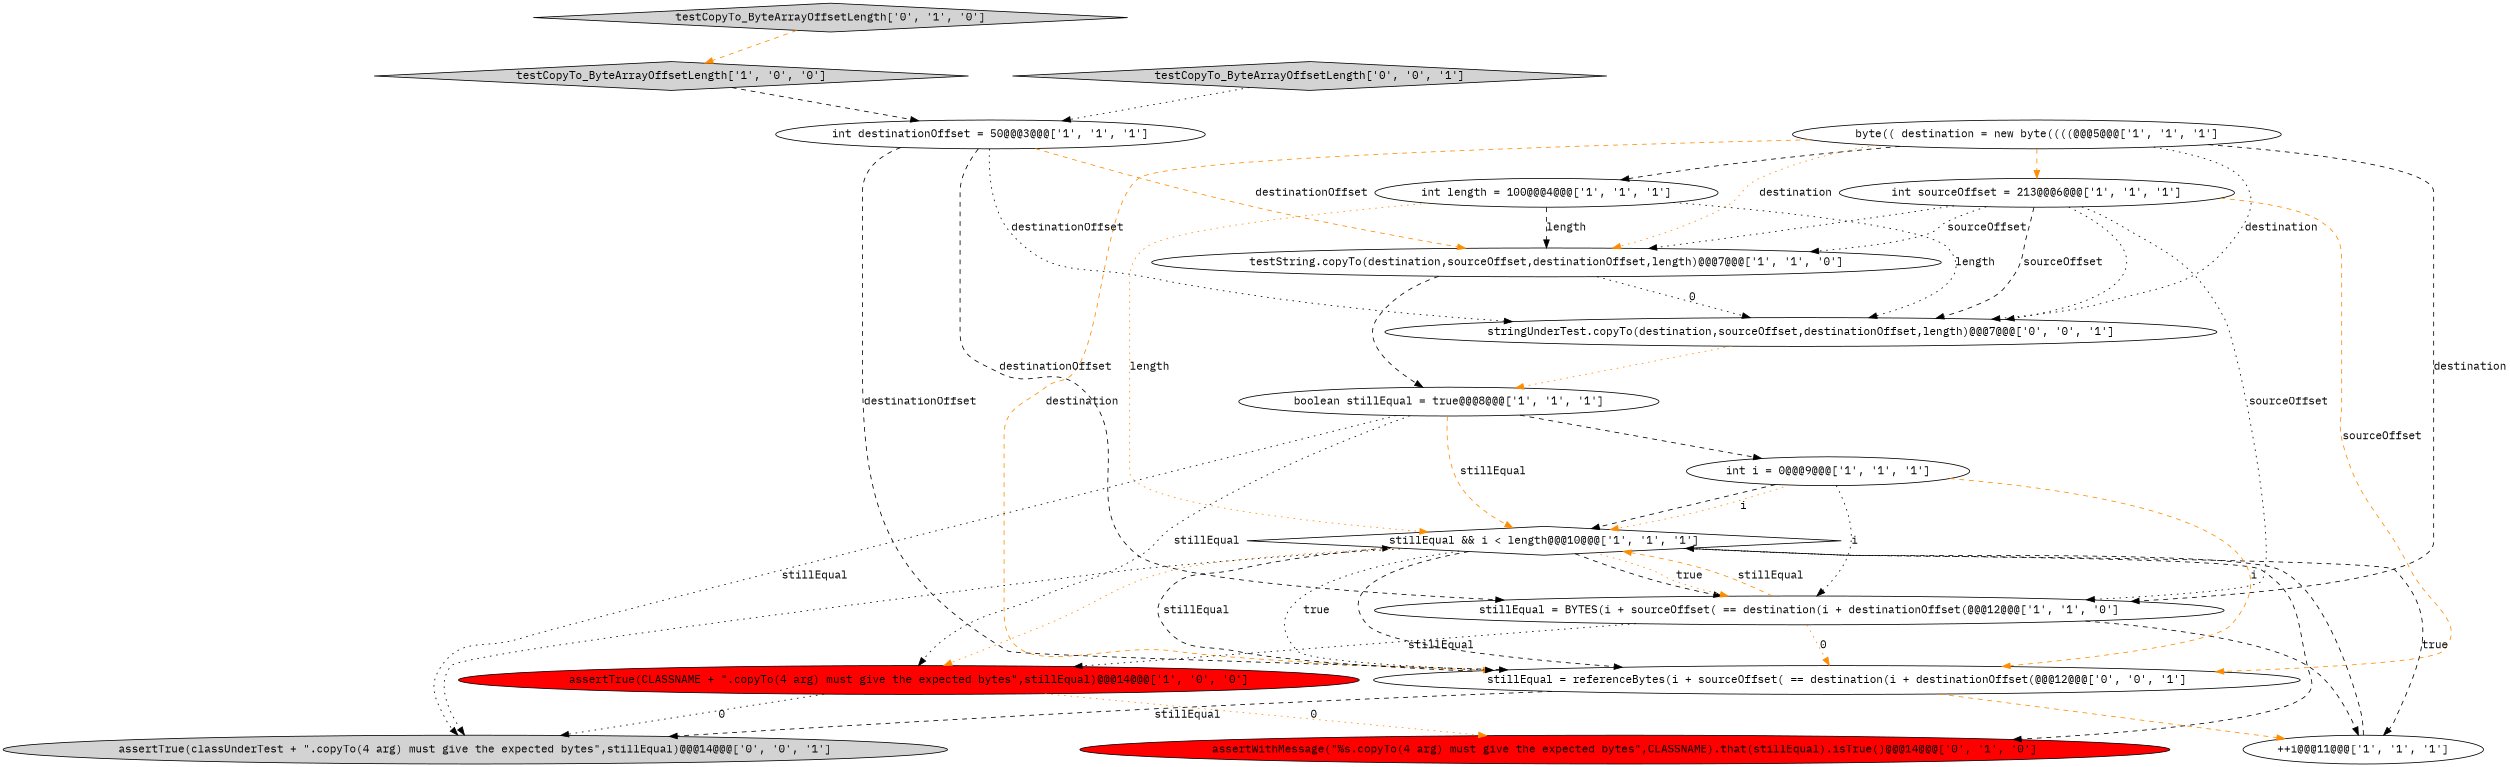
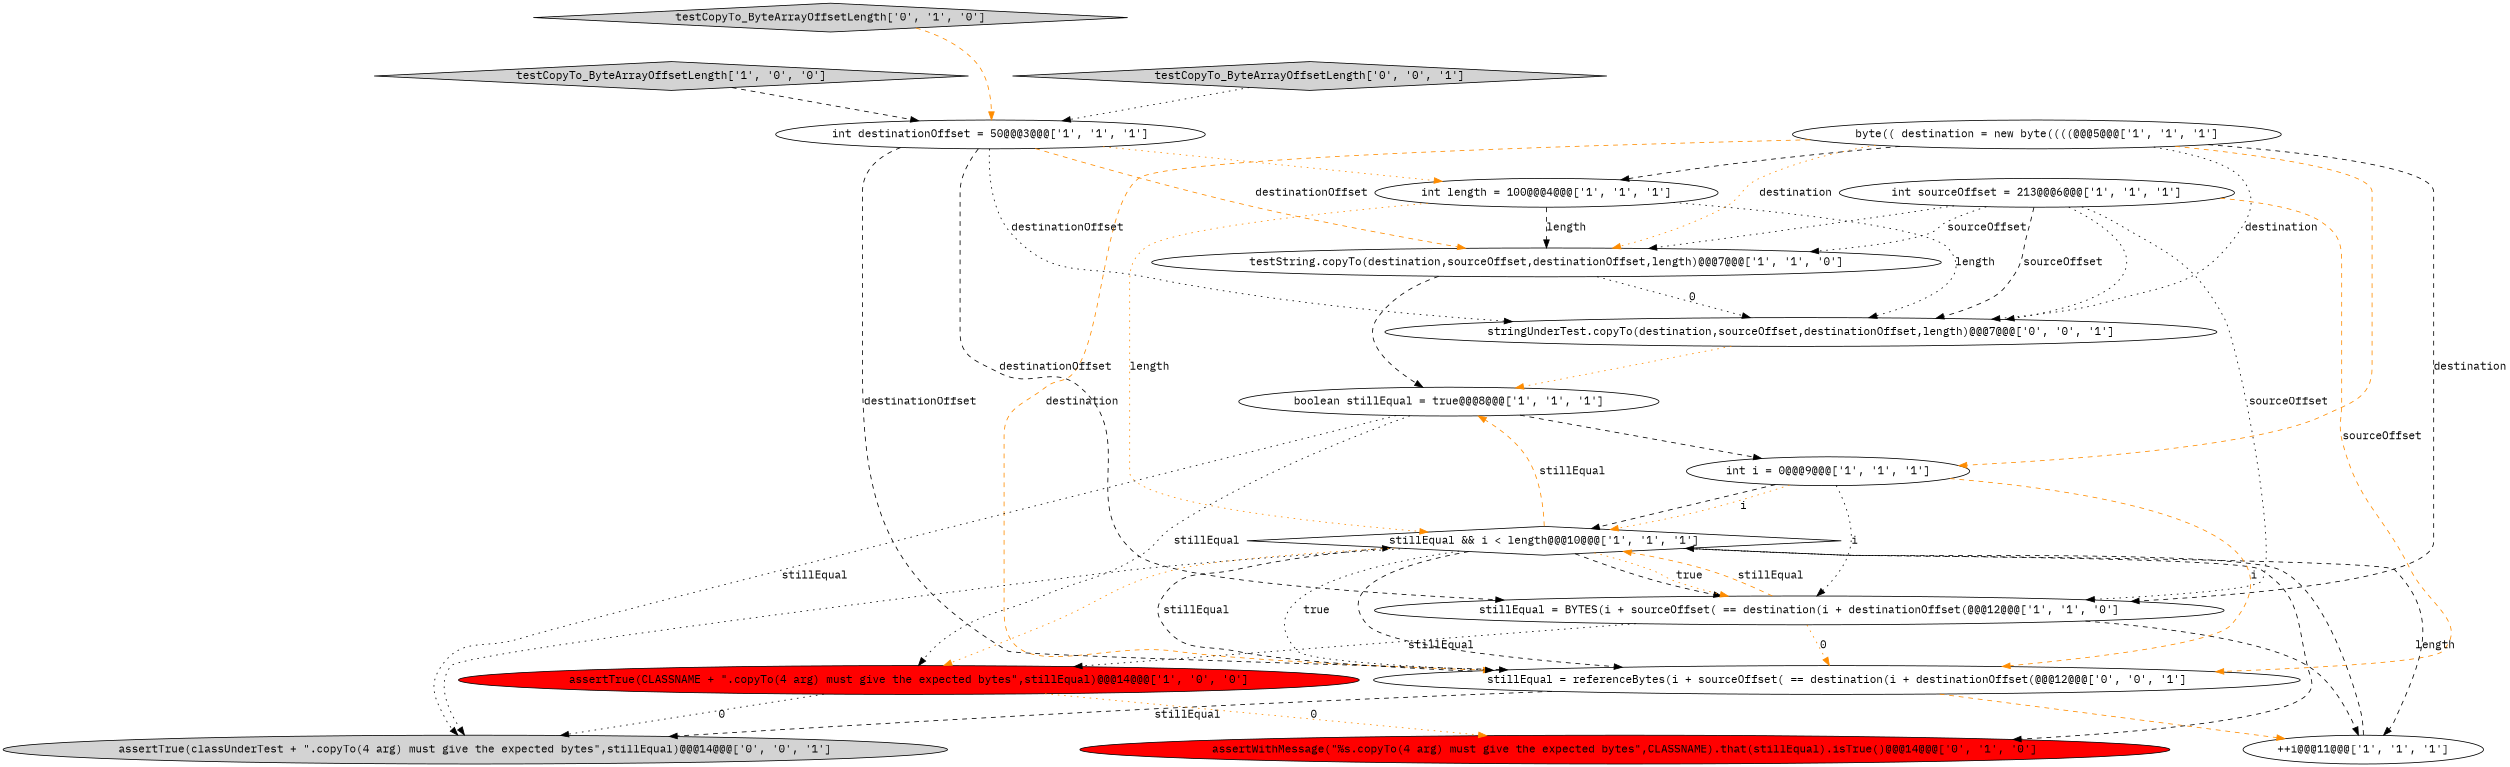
(755, 45) -> (970, 56)
(2037, 160) -> (2364, 393)
none -> (1285, 165)
(1457, 481) -> (1531, 464)
(2435, 645) -> (2435, 645)
